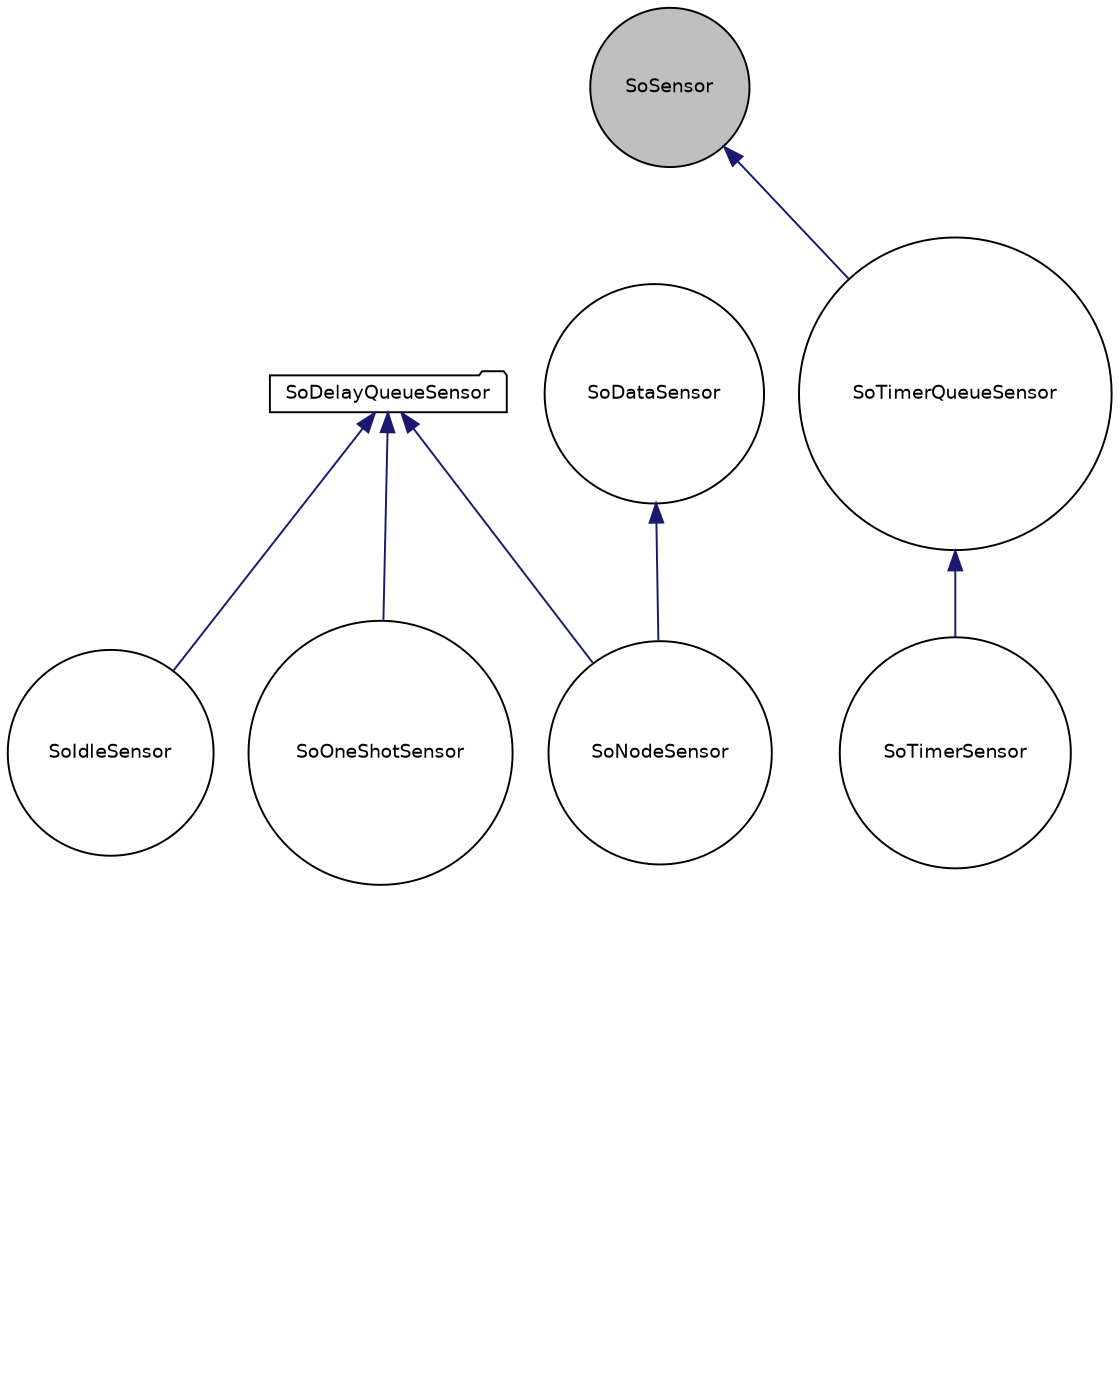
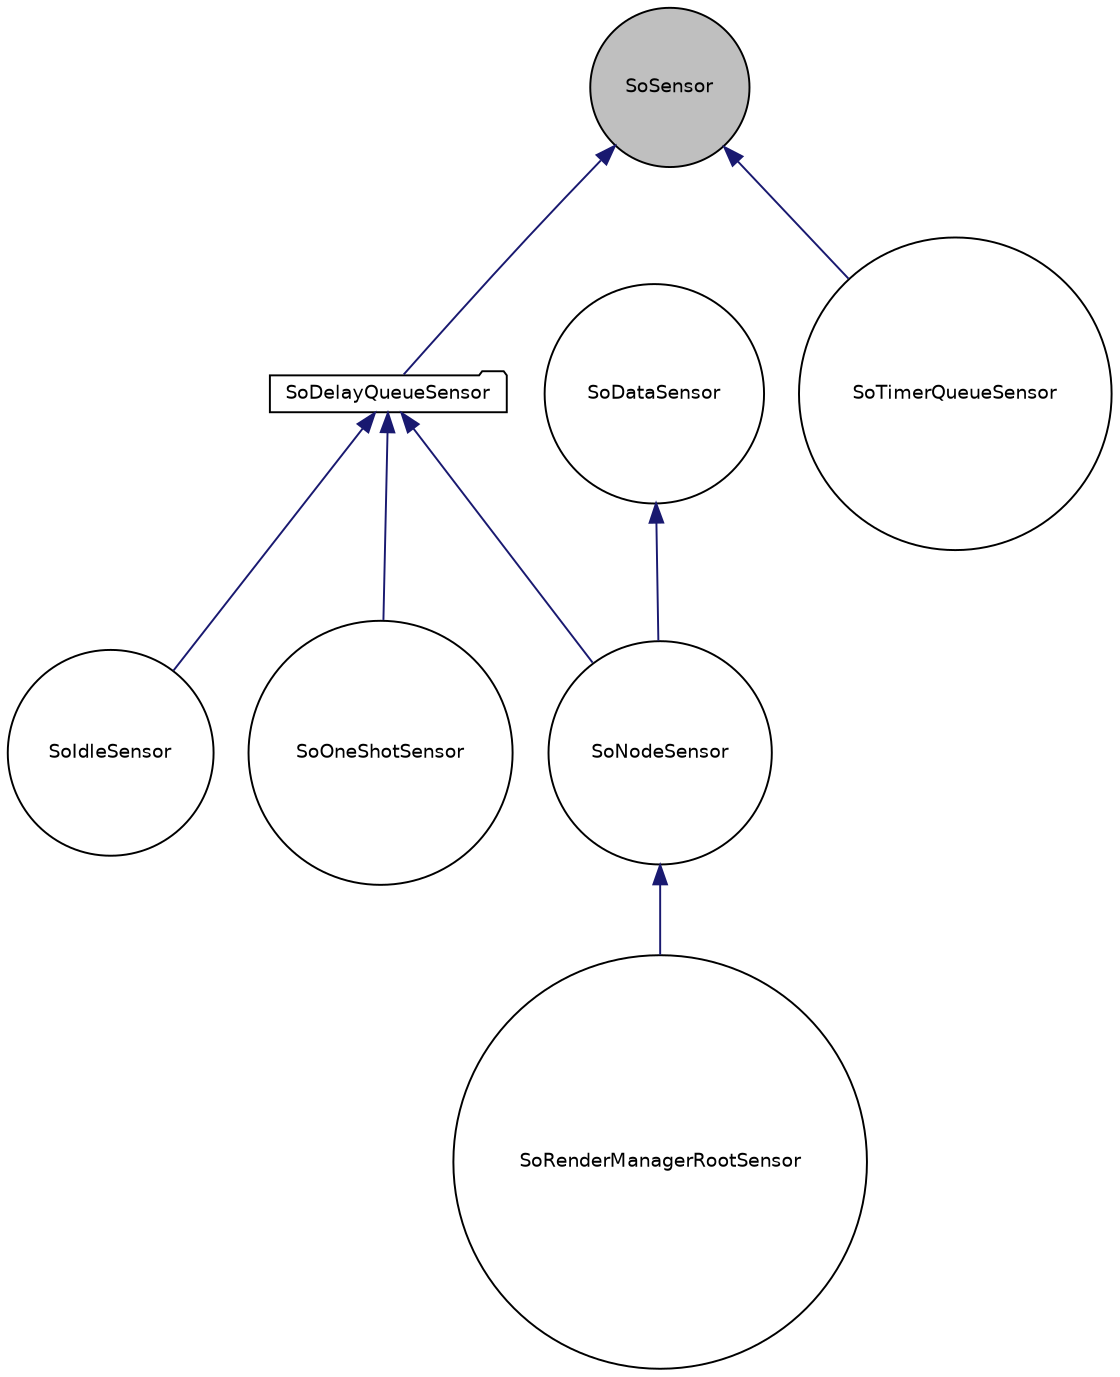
none -> (501, 266)
(955, 753) -> none
none -> (660, 1162)
